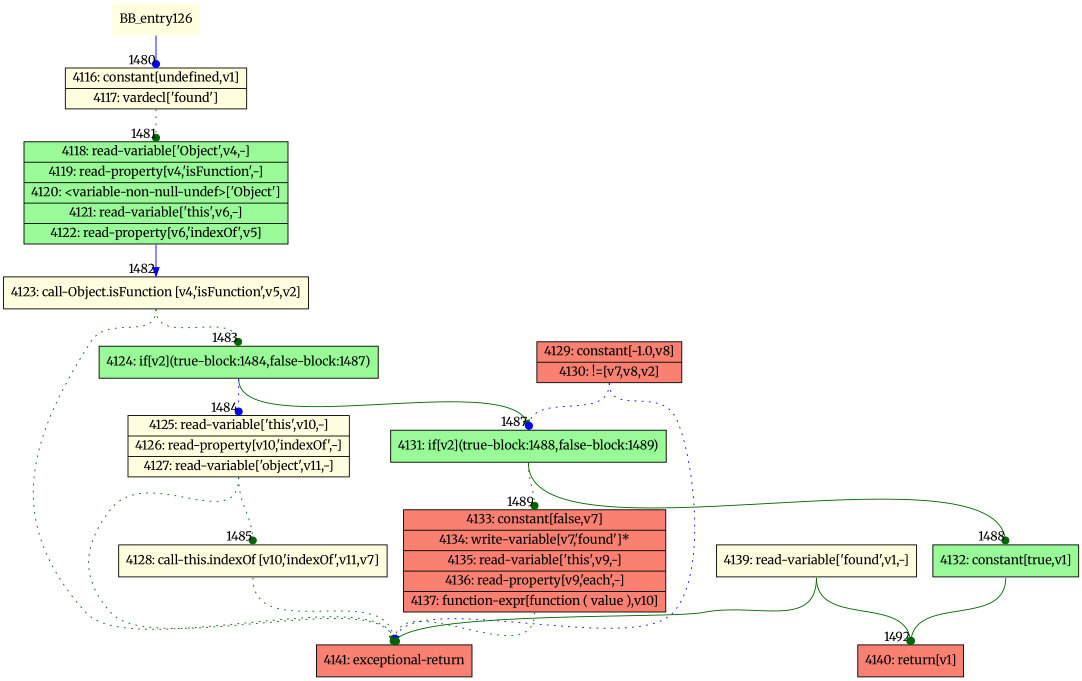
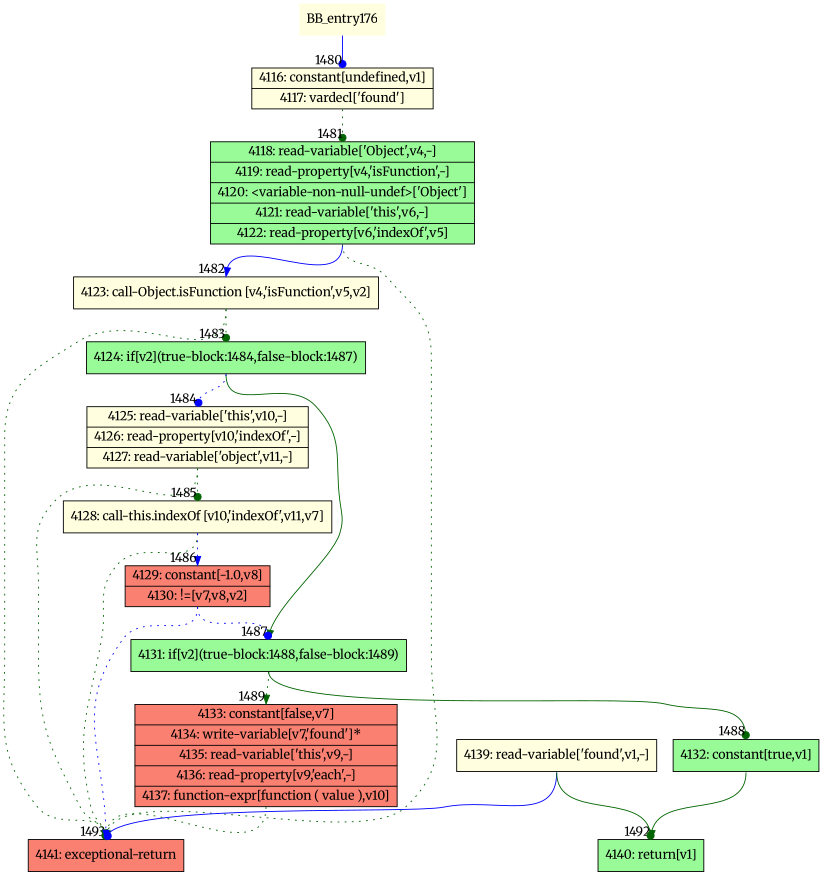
(156, 20) -> (342, 20)
(531, 483) -> (268, 684)
none -> (198, 550)
(320, 611) -> (99, 651)
(962, 611) -> (703, 805)
(616, 616) -> (342, 810)
(911, 661) -> (651, 856)
none -> (432, 663)
